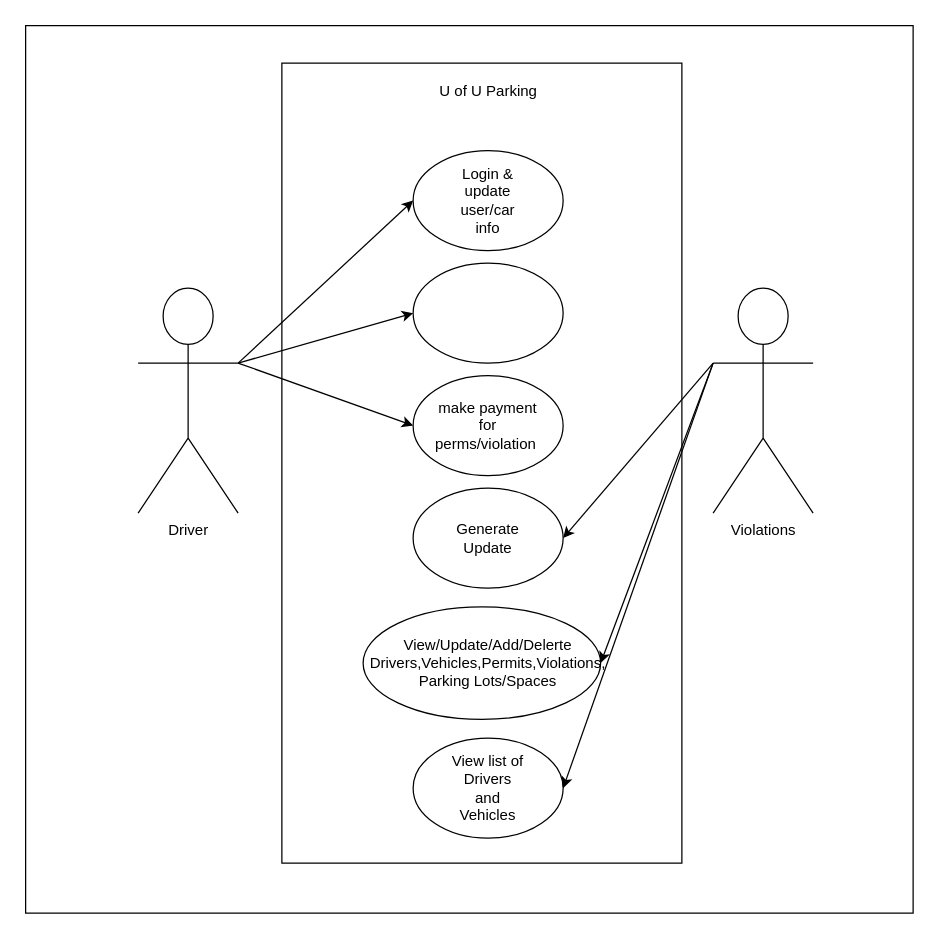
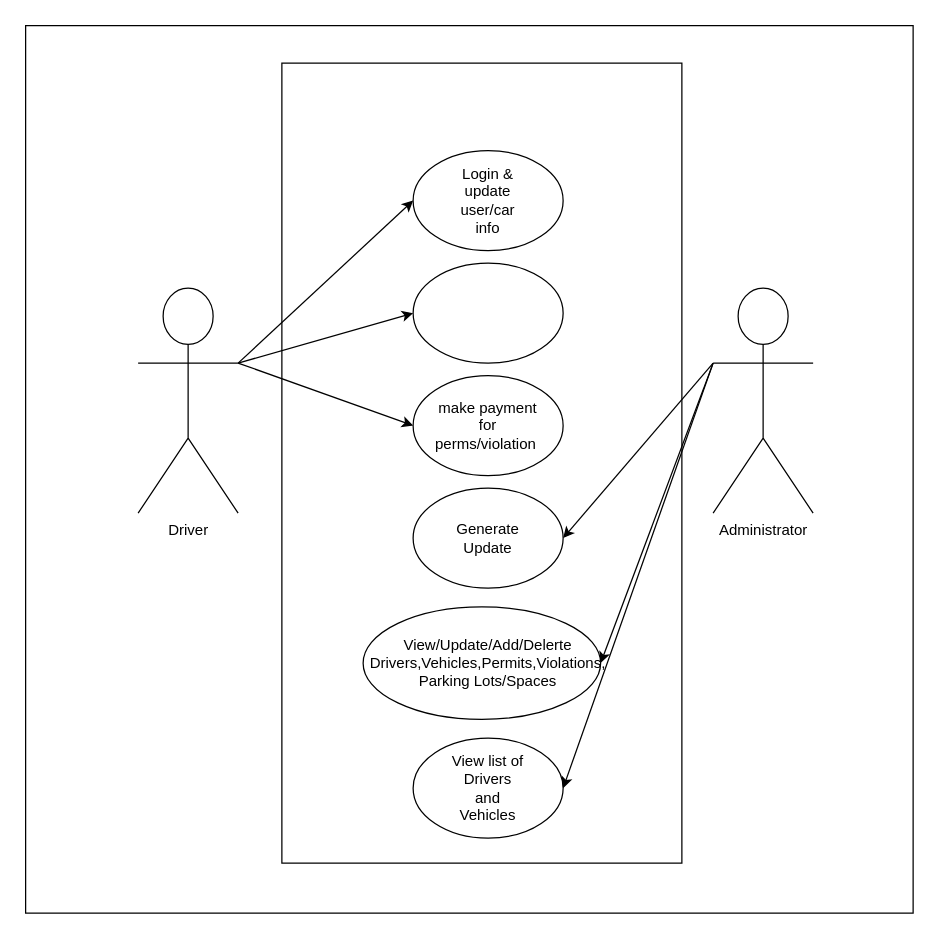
(488, 92) -> none
(764, 531) -> (764, 531)
